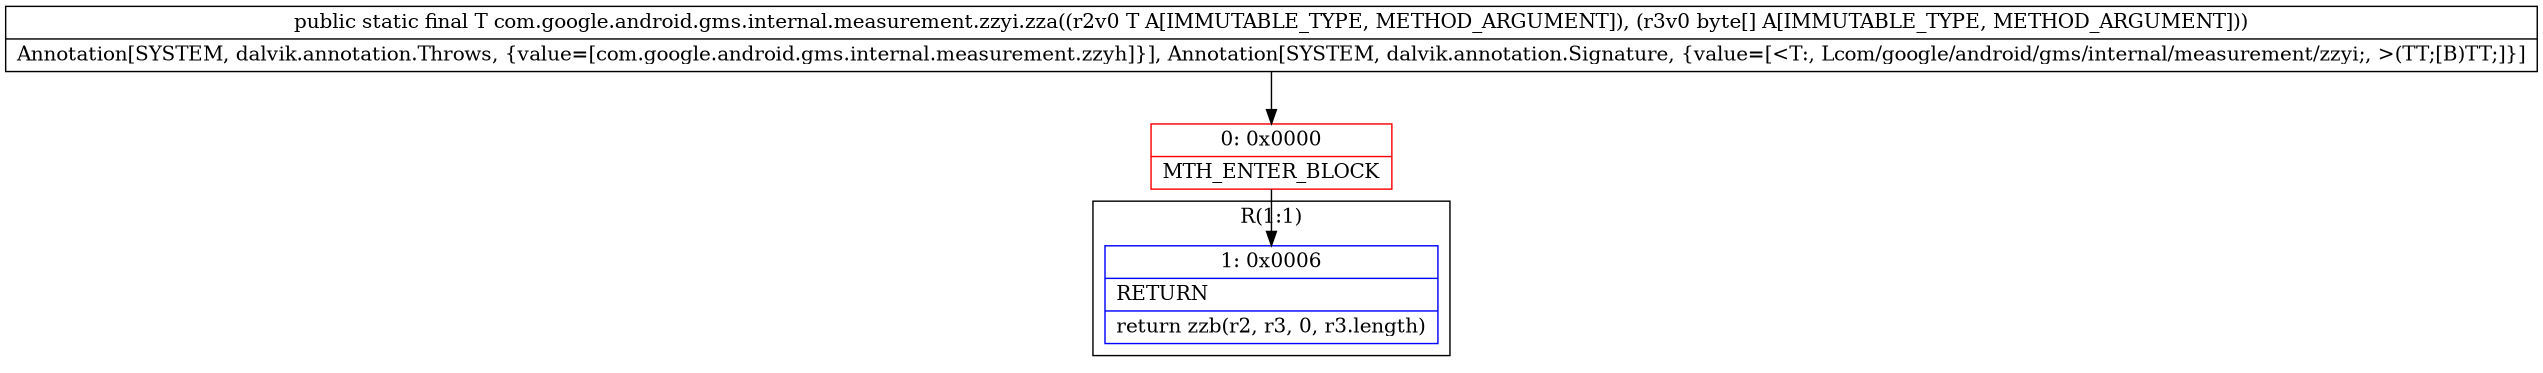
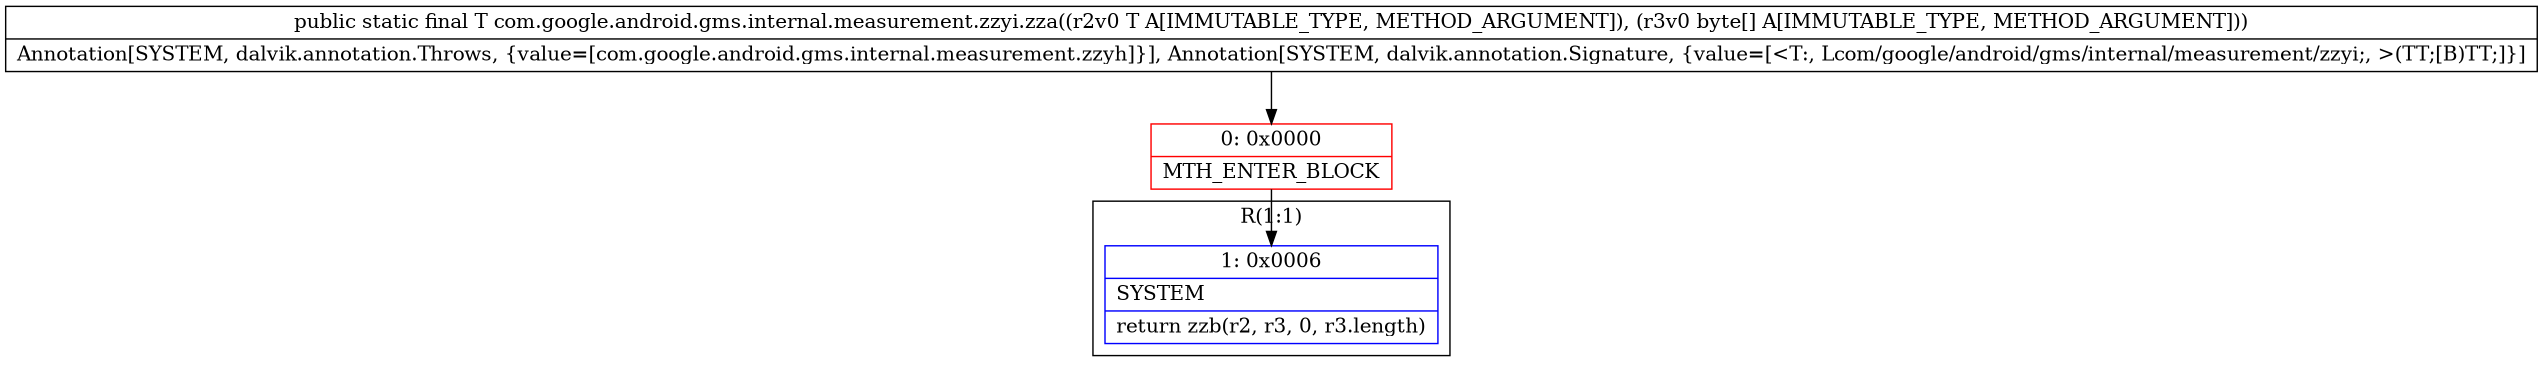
(1162, 294) -> (1161, 294)
